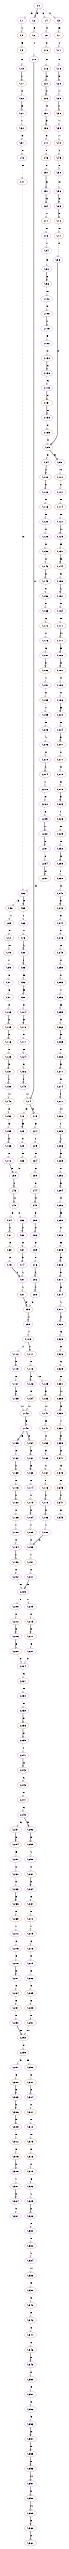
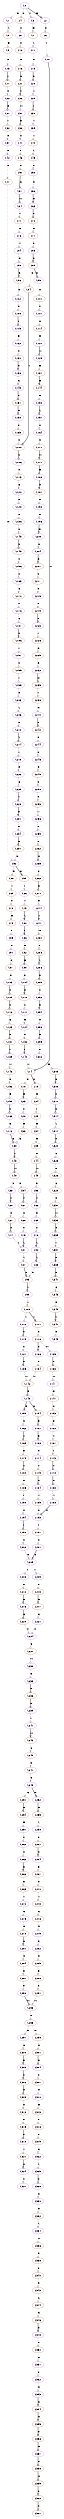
(47, 439) -> (18, 439)
